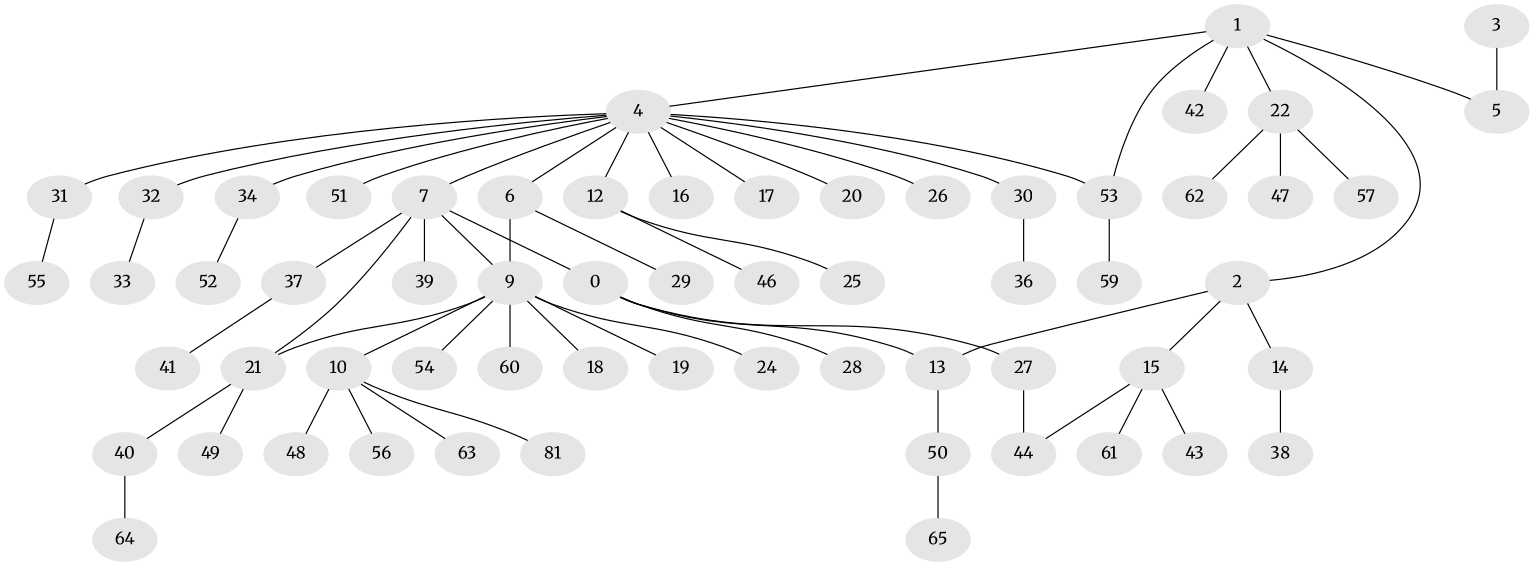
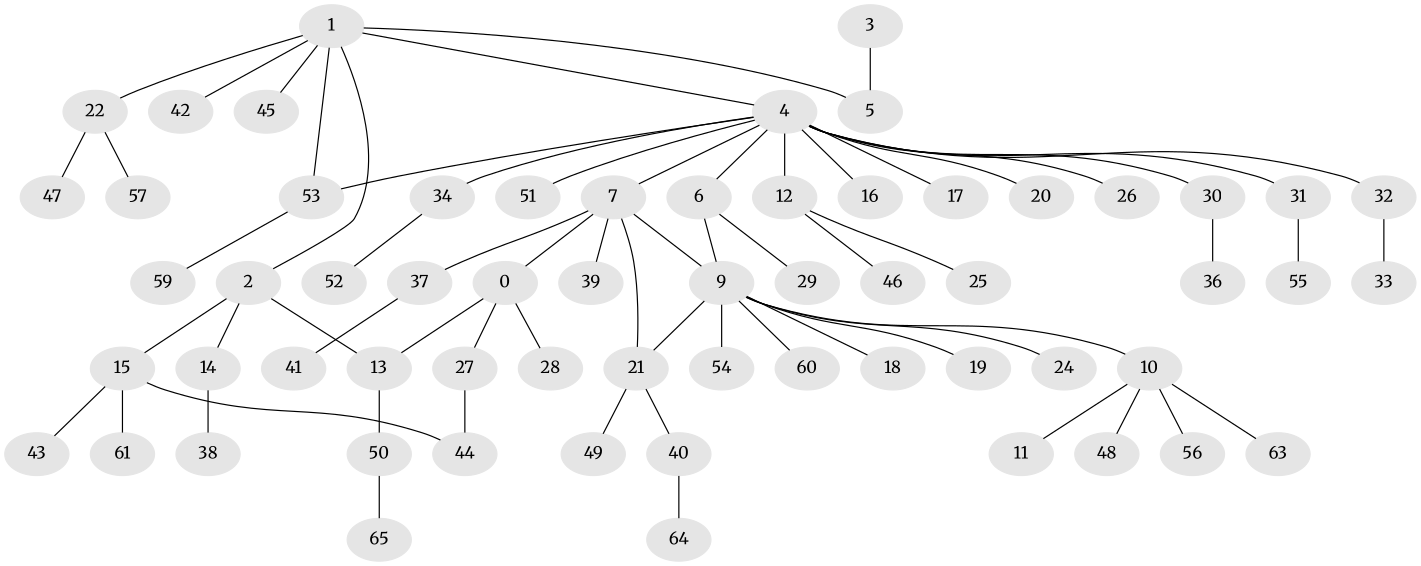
none -> (266, 112)
(1195, 197) -> none
(553, 454) -> (1021, 454)
